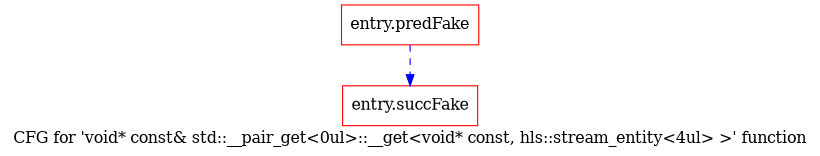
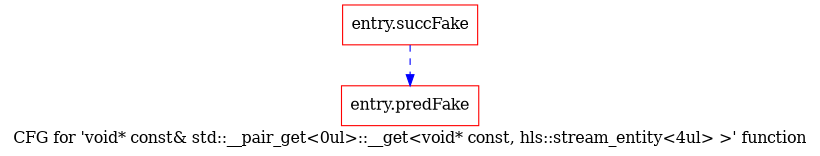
(410, 60) -> (410, 60)
